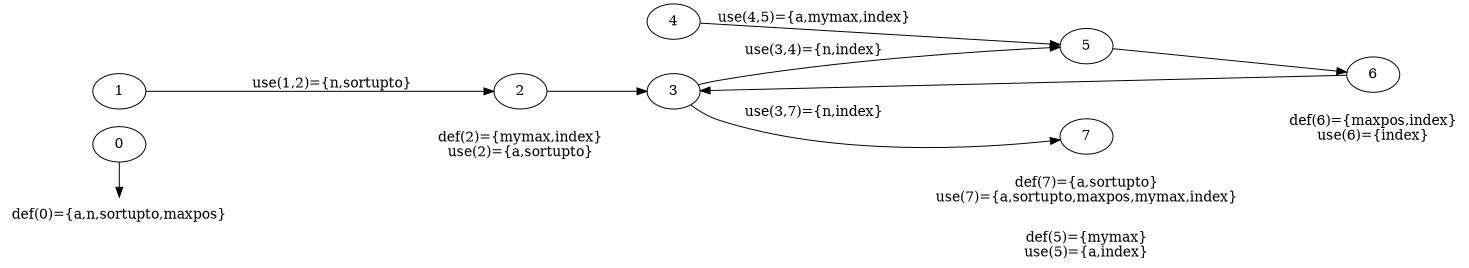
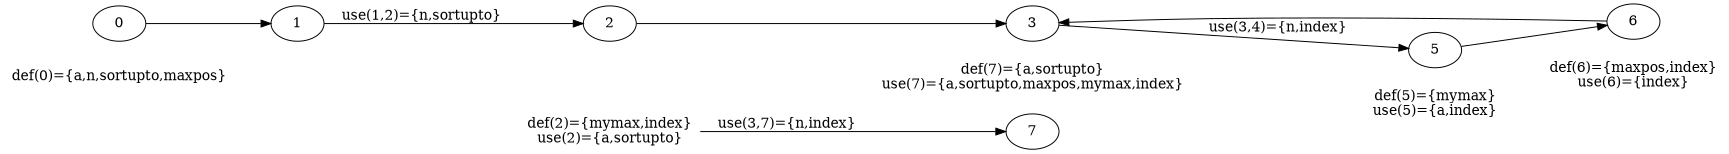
(674, 22) -> none
(867, 146) -> (848, 132)
(119, 175) -> (203, 24)
